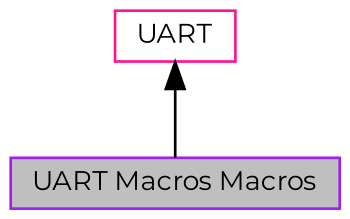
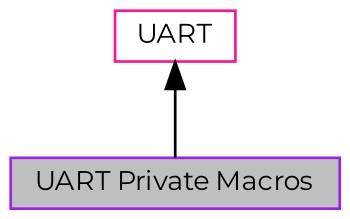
(175, 183) -> (175, 183)
